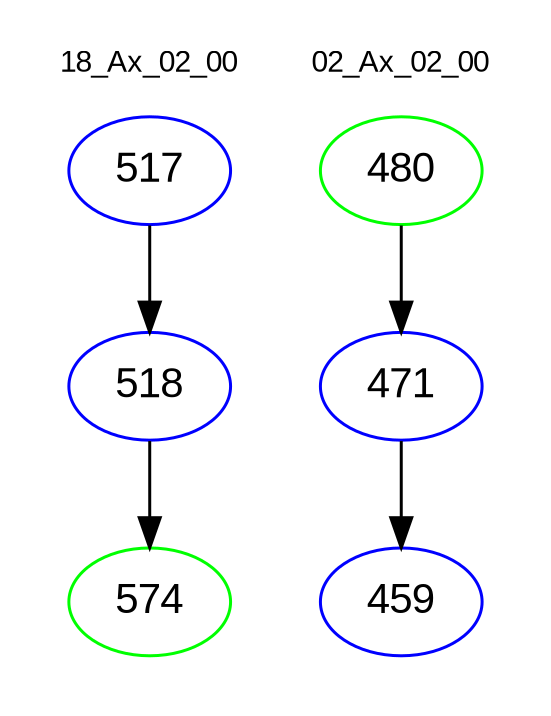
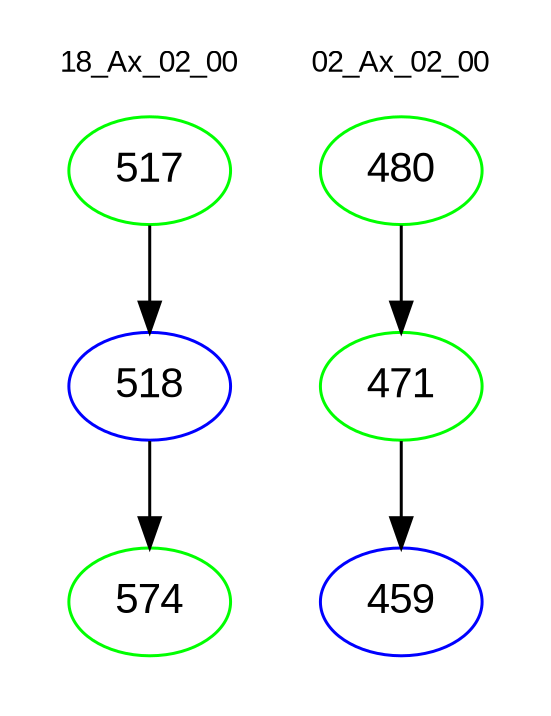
(150, 171) -> (150, 171)
(401, 386) -> (401, 386)
